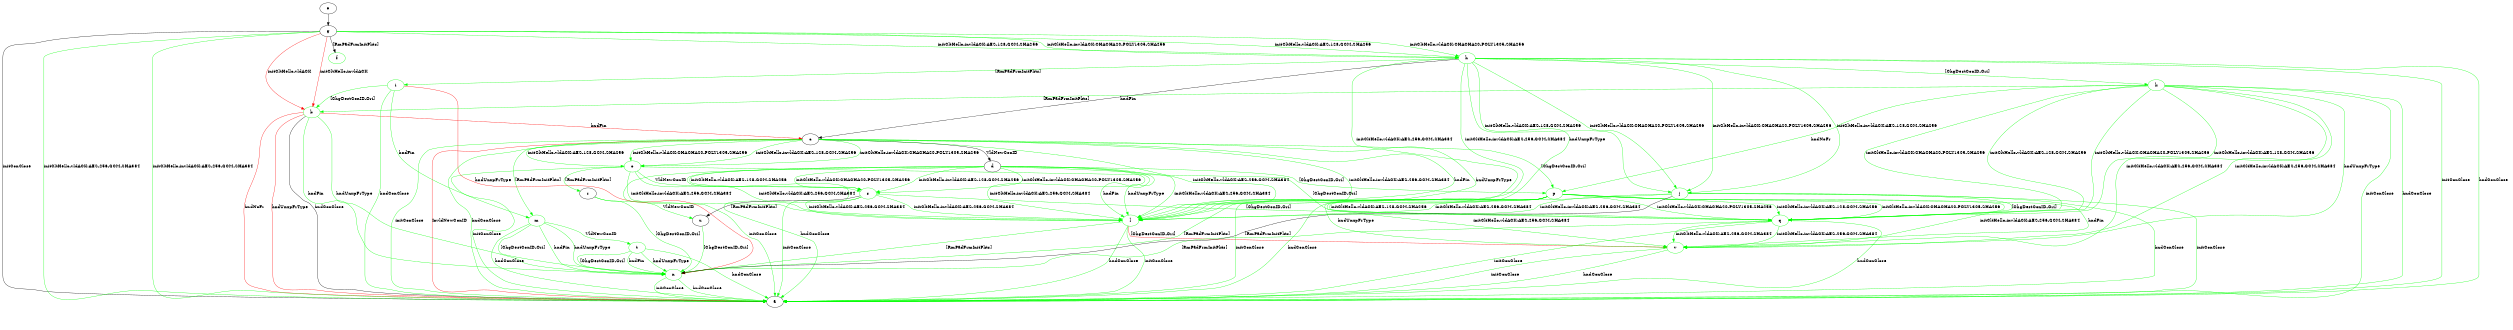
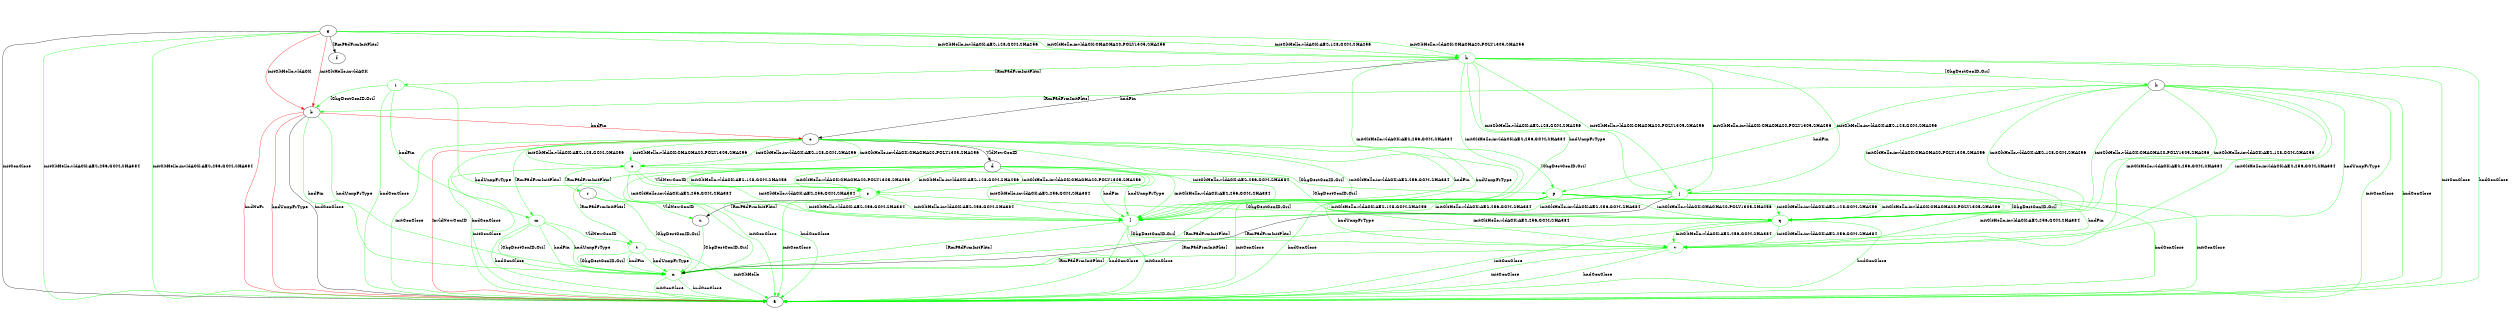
(328, 8) -> none
(337, 58) -> (337, 58)
(2156, 85) -> (2156, 85)
(312, 112) -> (312, 112)
(1822, 139) -> (1822, 139)
none -> (675, 172)
(588, 186) -> (588, 186)
(1392, 243) -> (1392, 243)
none -> (1175, 256)
(747, 275) -> (747, 275)
